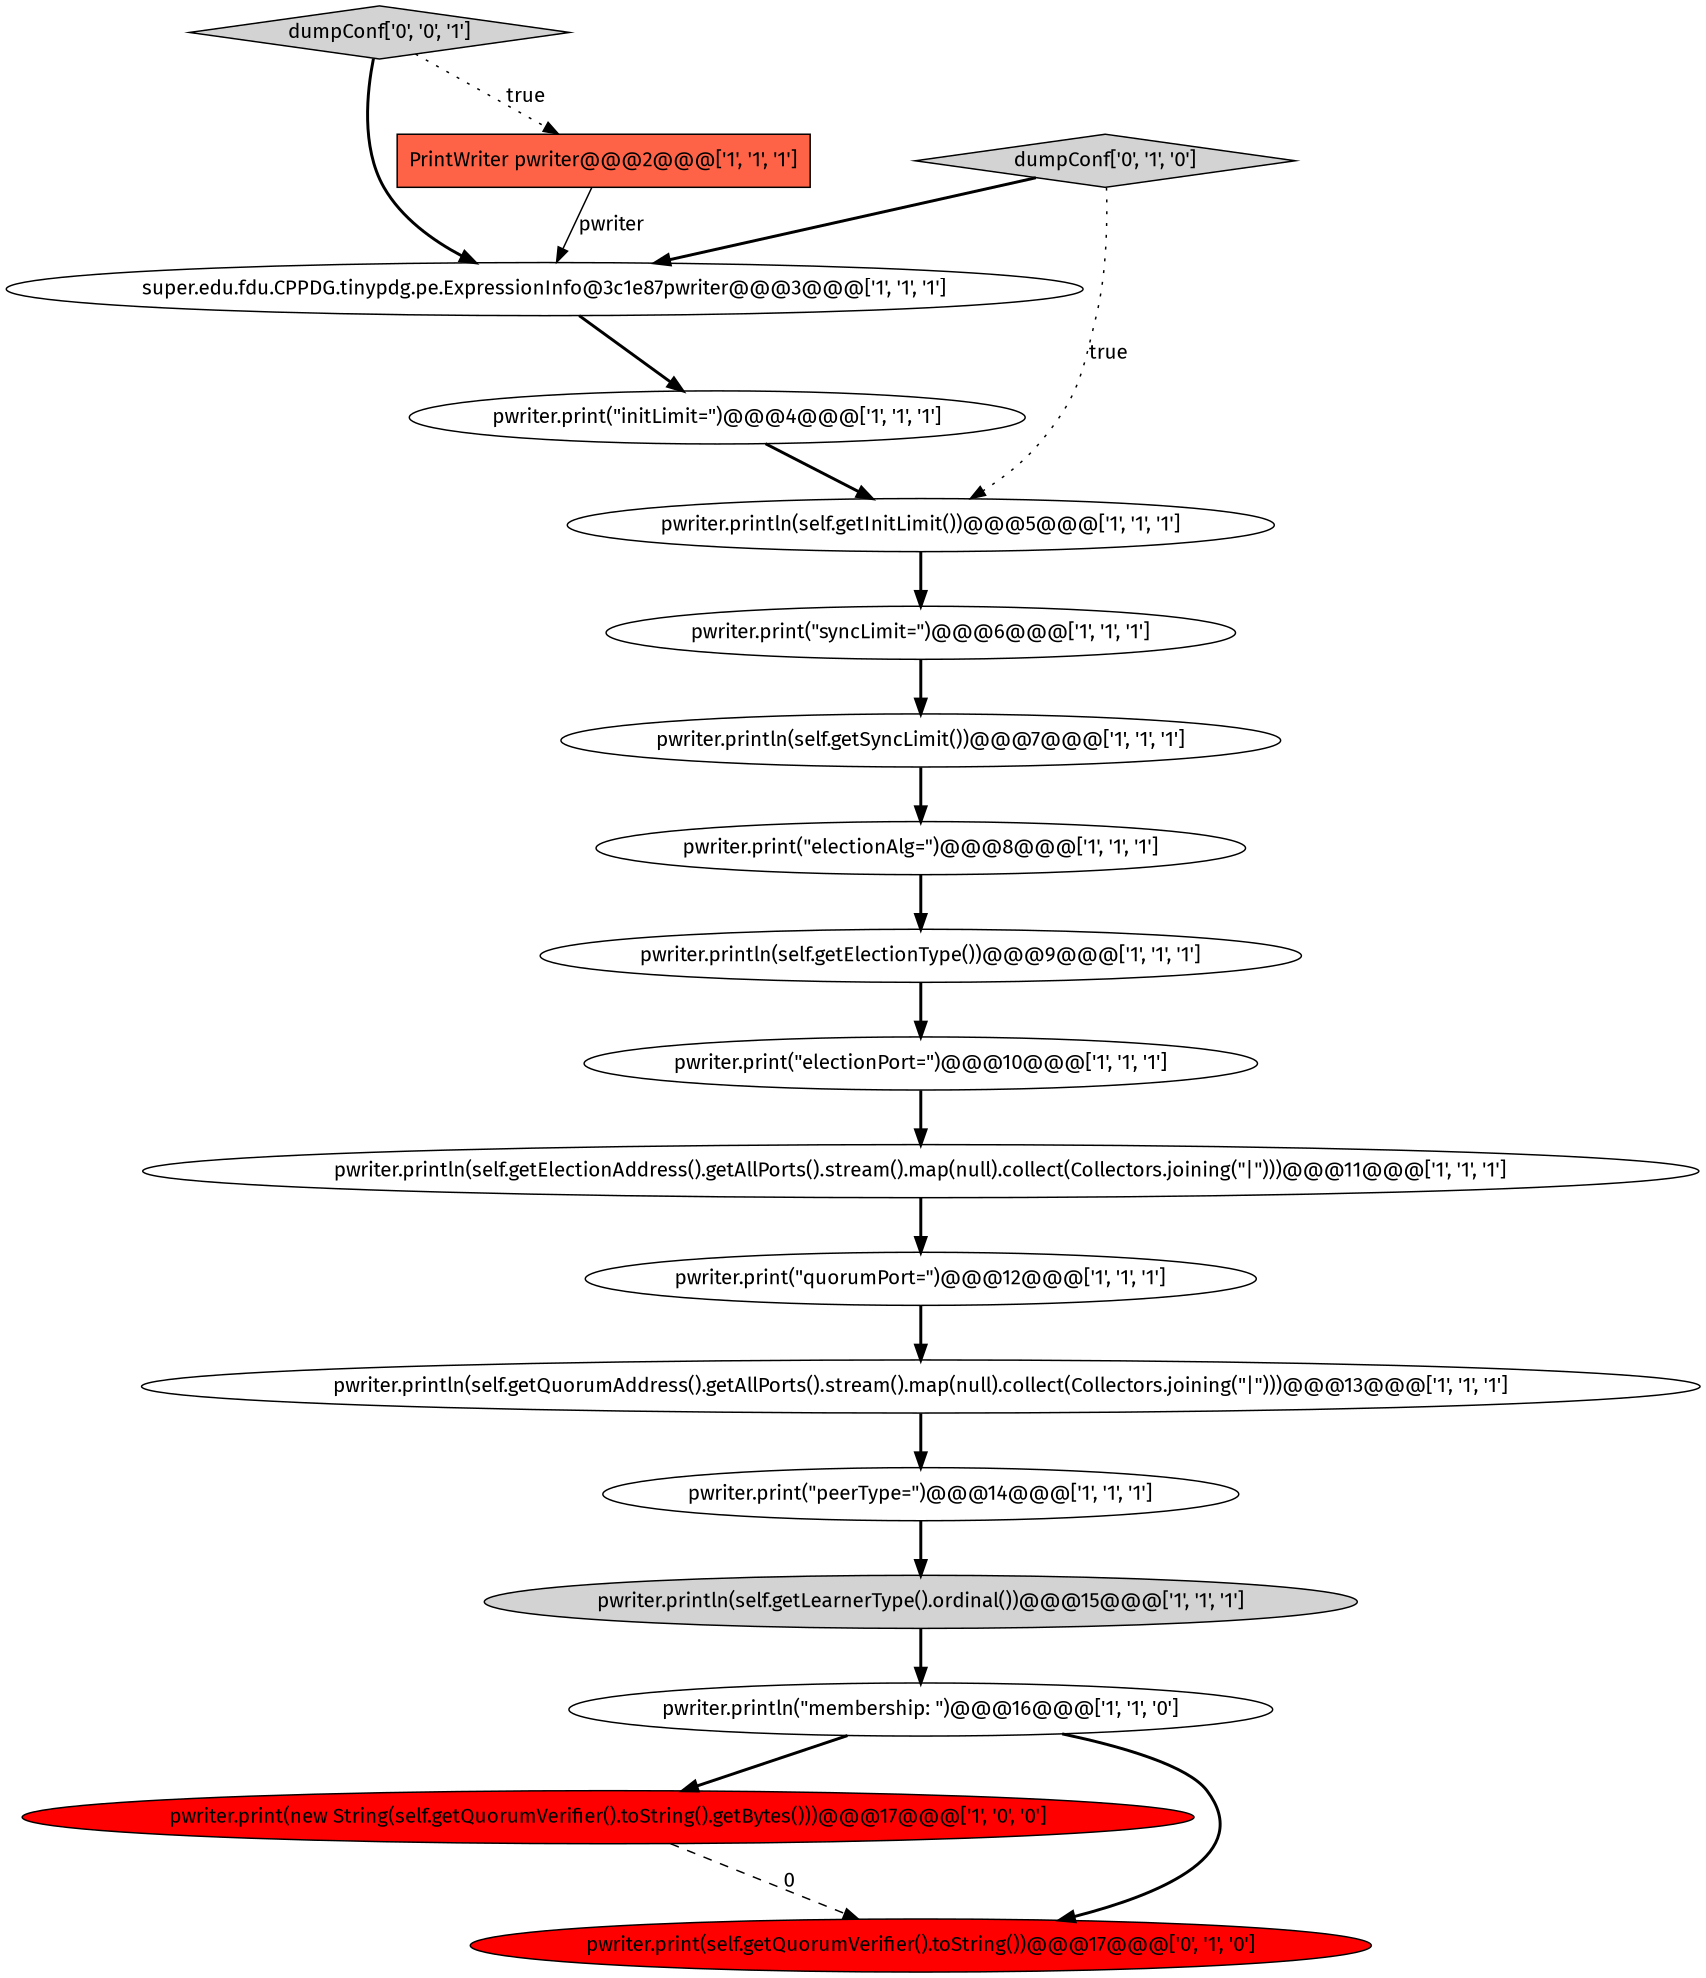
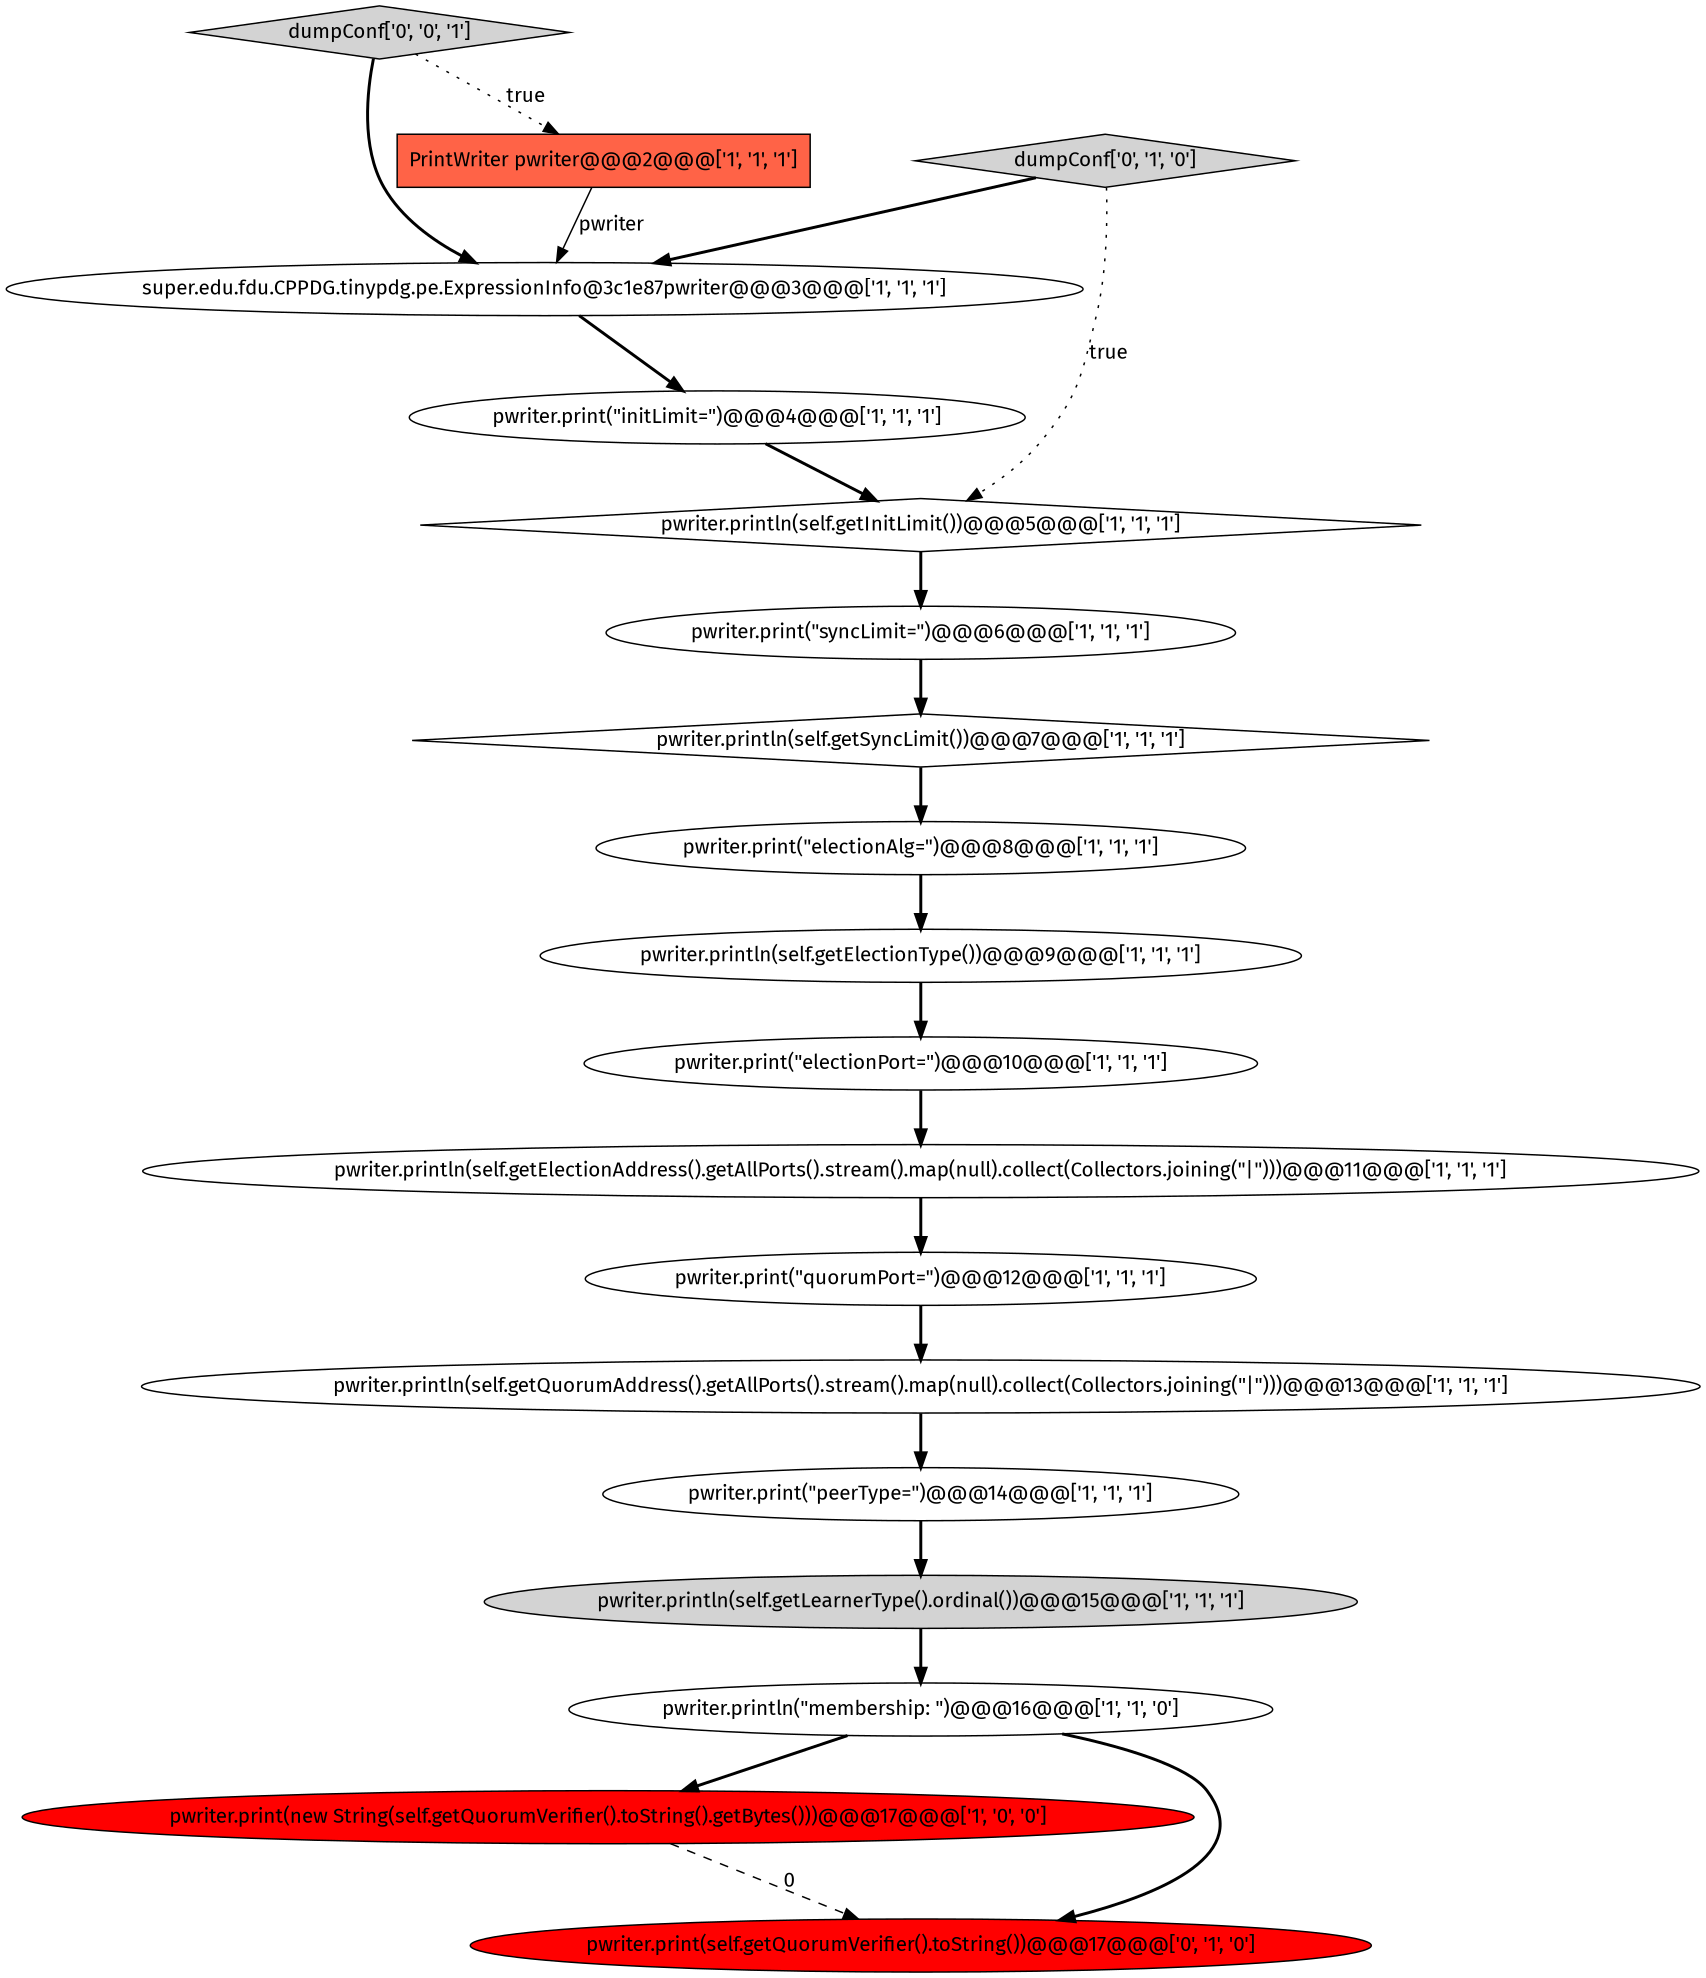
(921, 525) -> (921, 525)
(921, 740) -> (921, 740)
